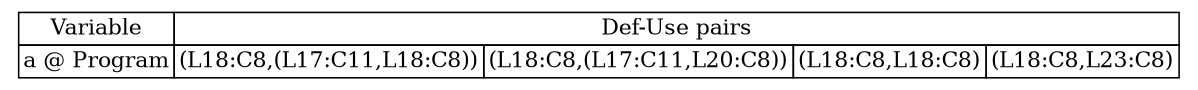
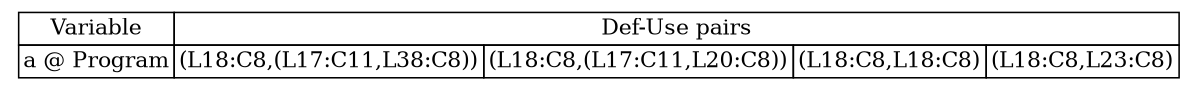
(329, 61) -> (329, 61)
